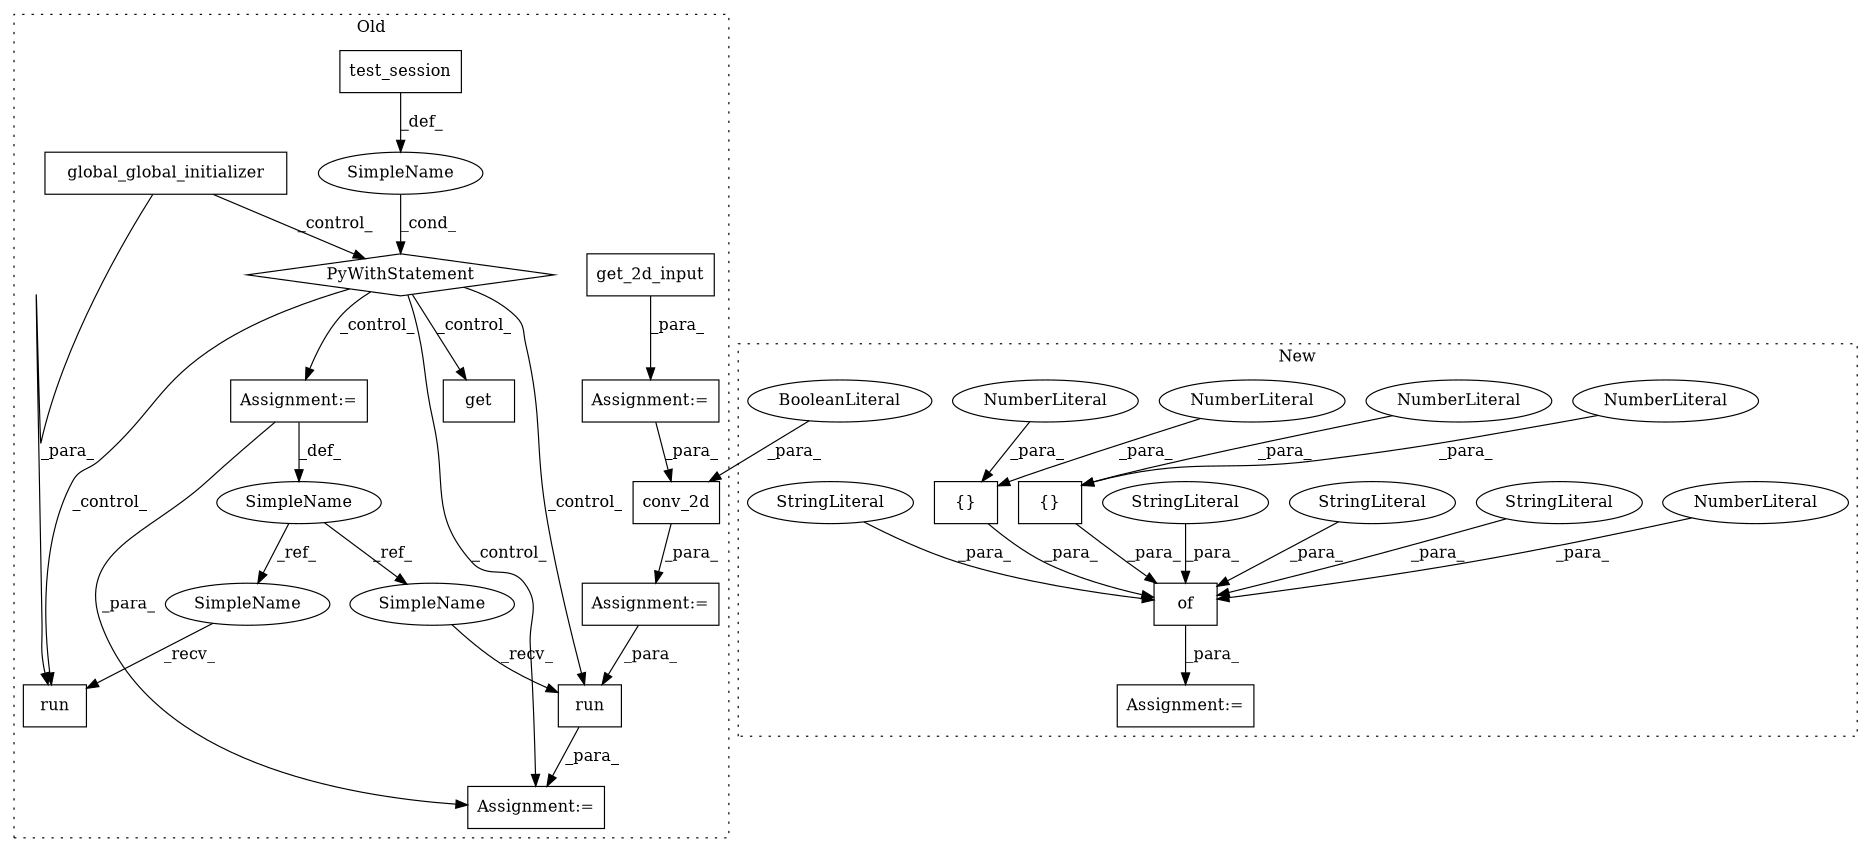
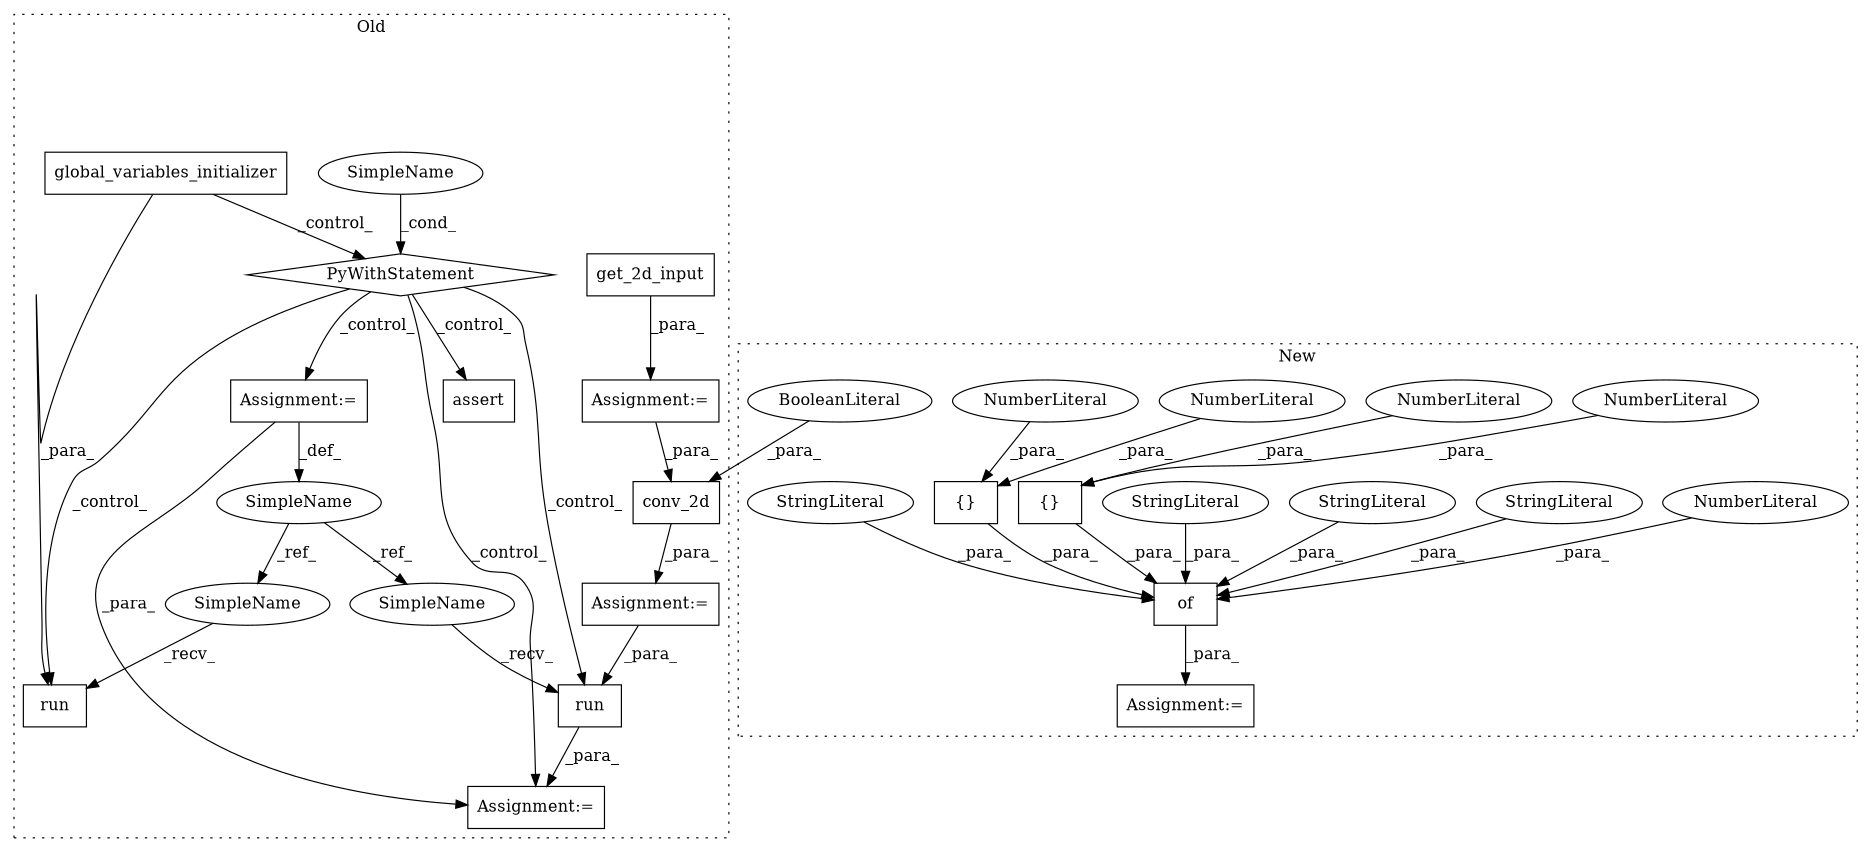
(401, 72) -> none
(166, 173) -> (166, 173)
(479, 401) -> (479, 401)
